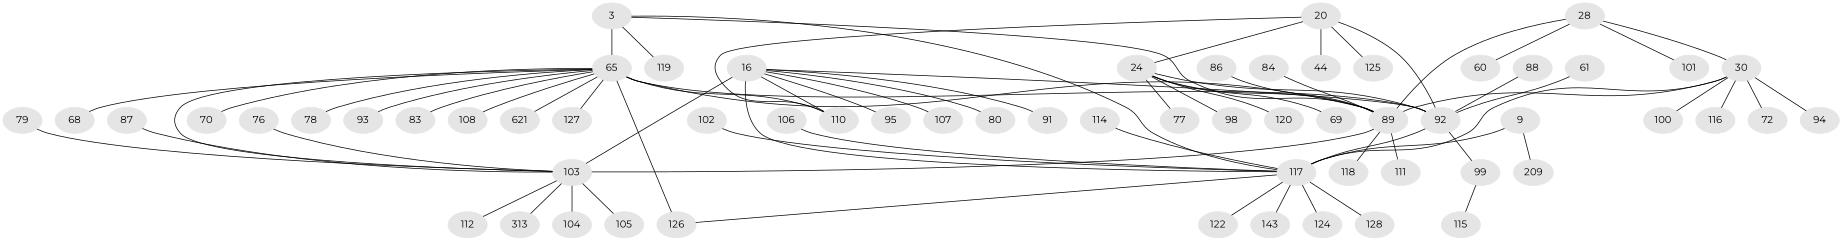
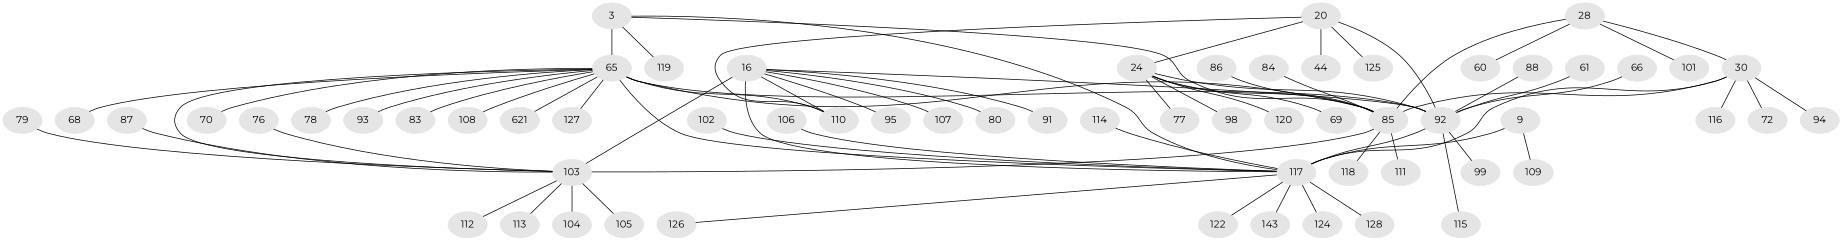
none -> (1637, 68)
(1388, 120) -> (1388, 120)
(1663, 120) -> none
(644, 146) -> (785, 149)
(1533, 173) -> (1533, 173)
(1471, 199) -> (1451, 173)
(520, 225) -> (520, 225)
